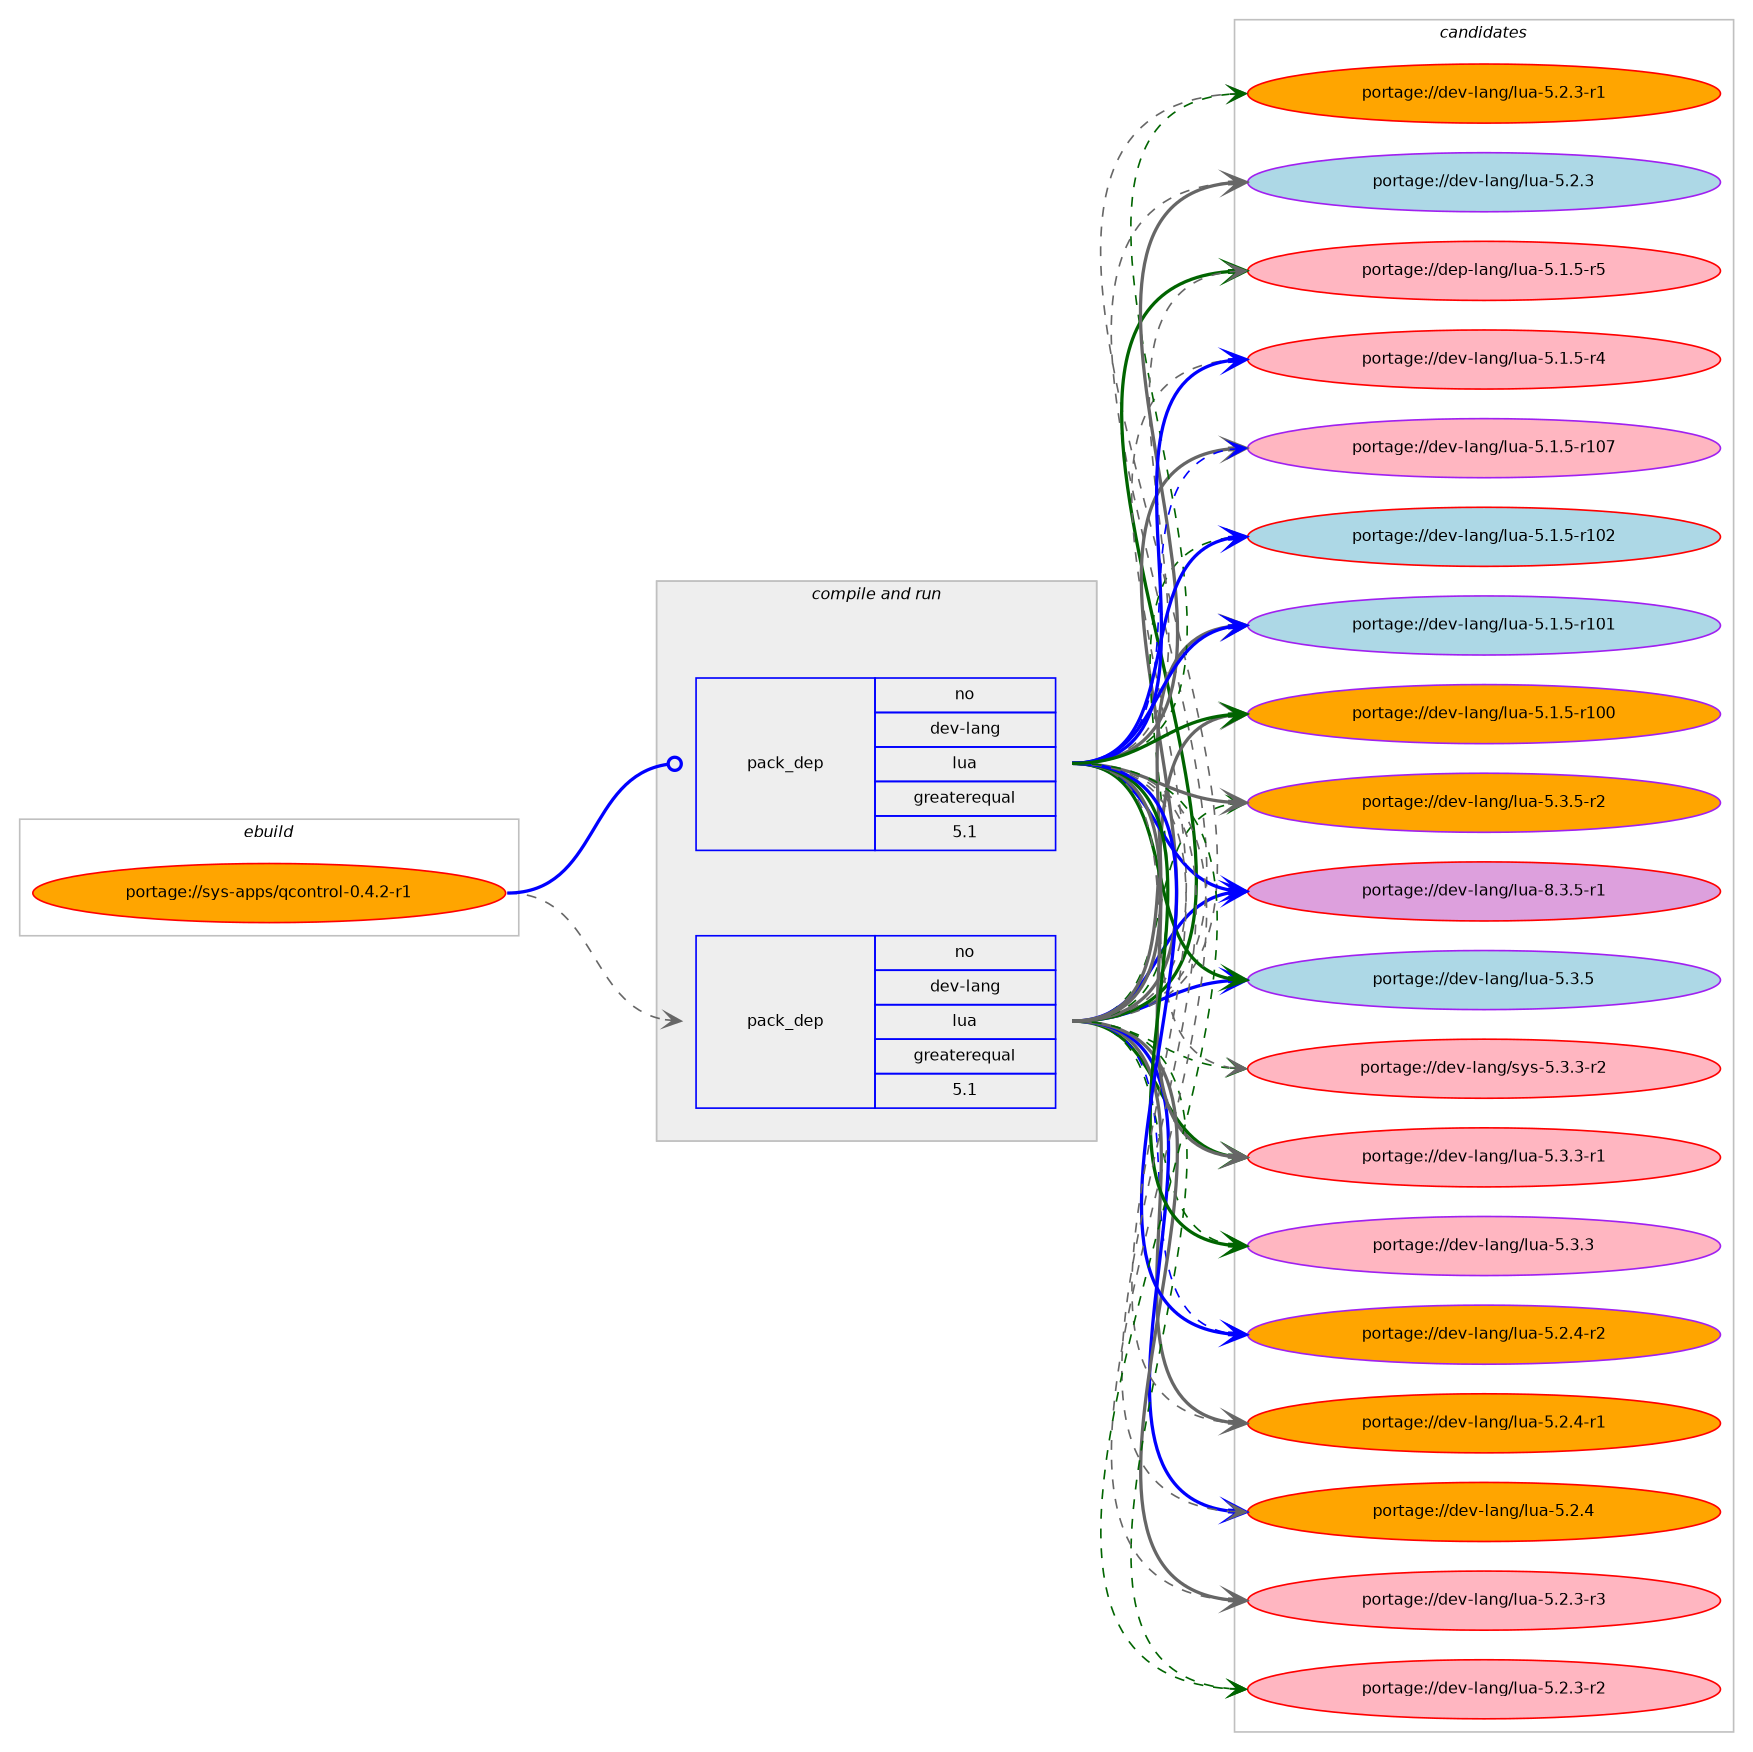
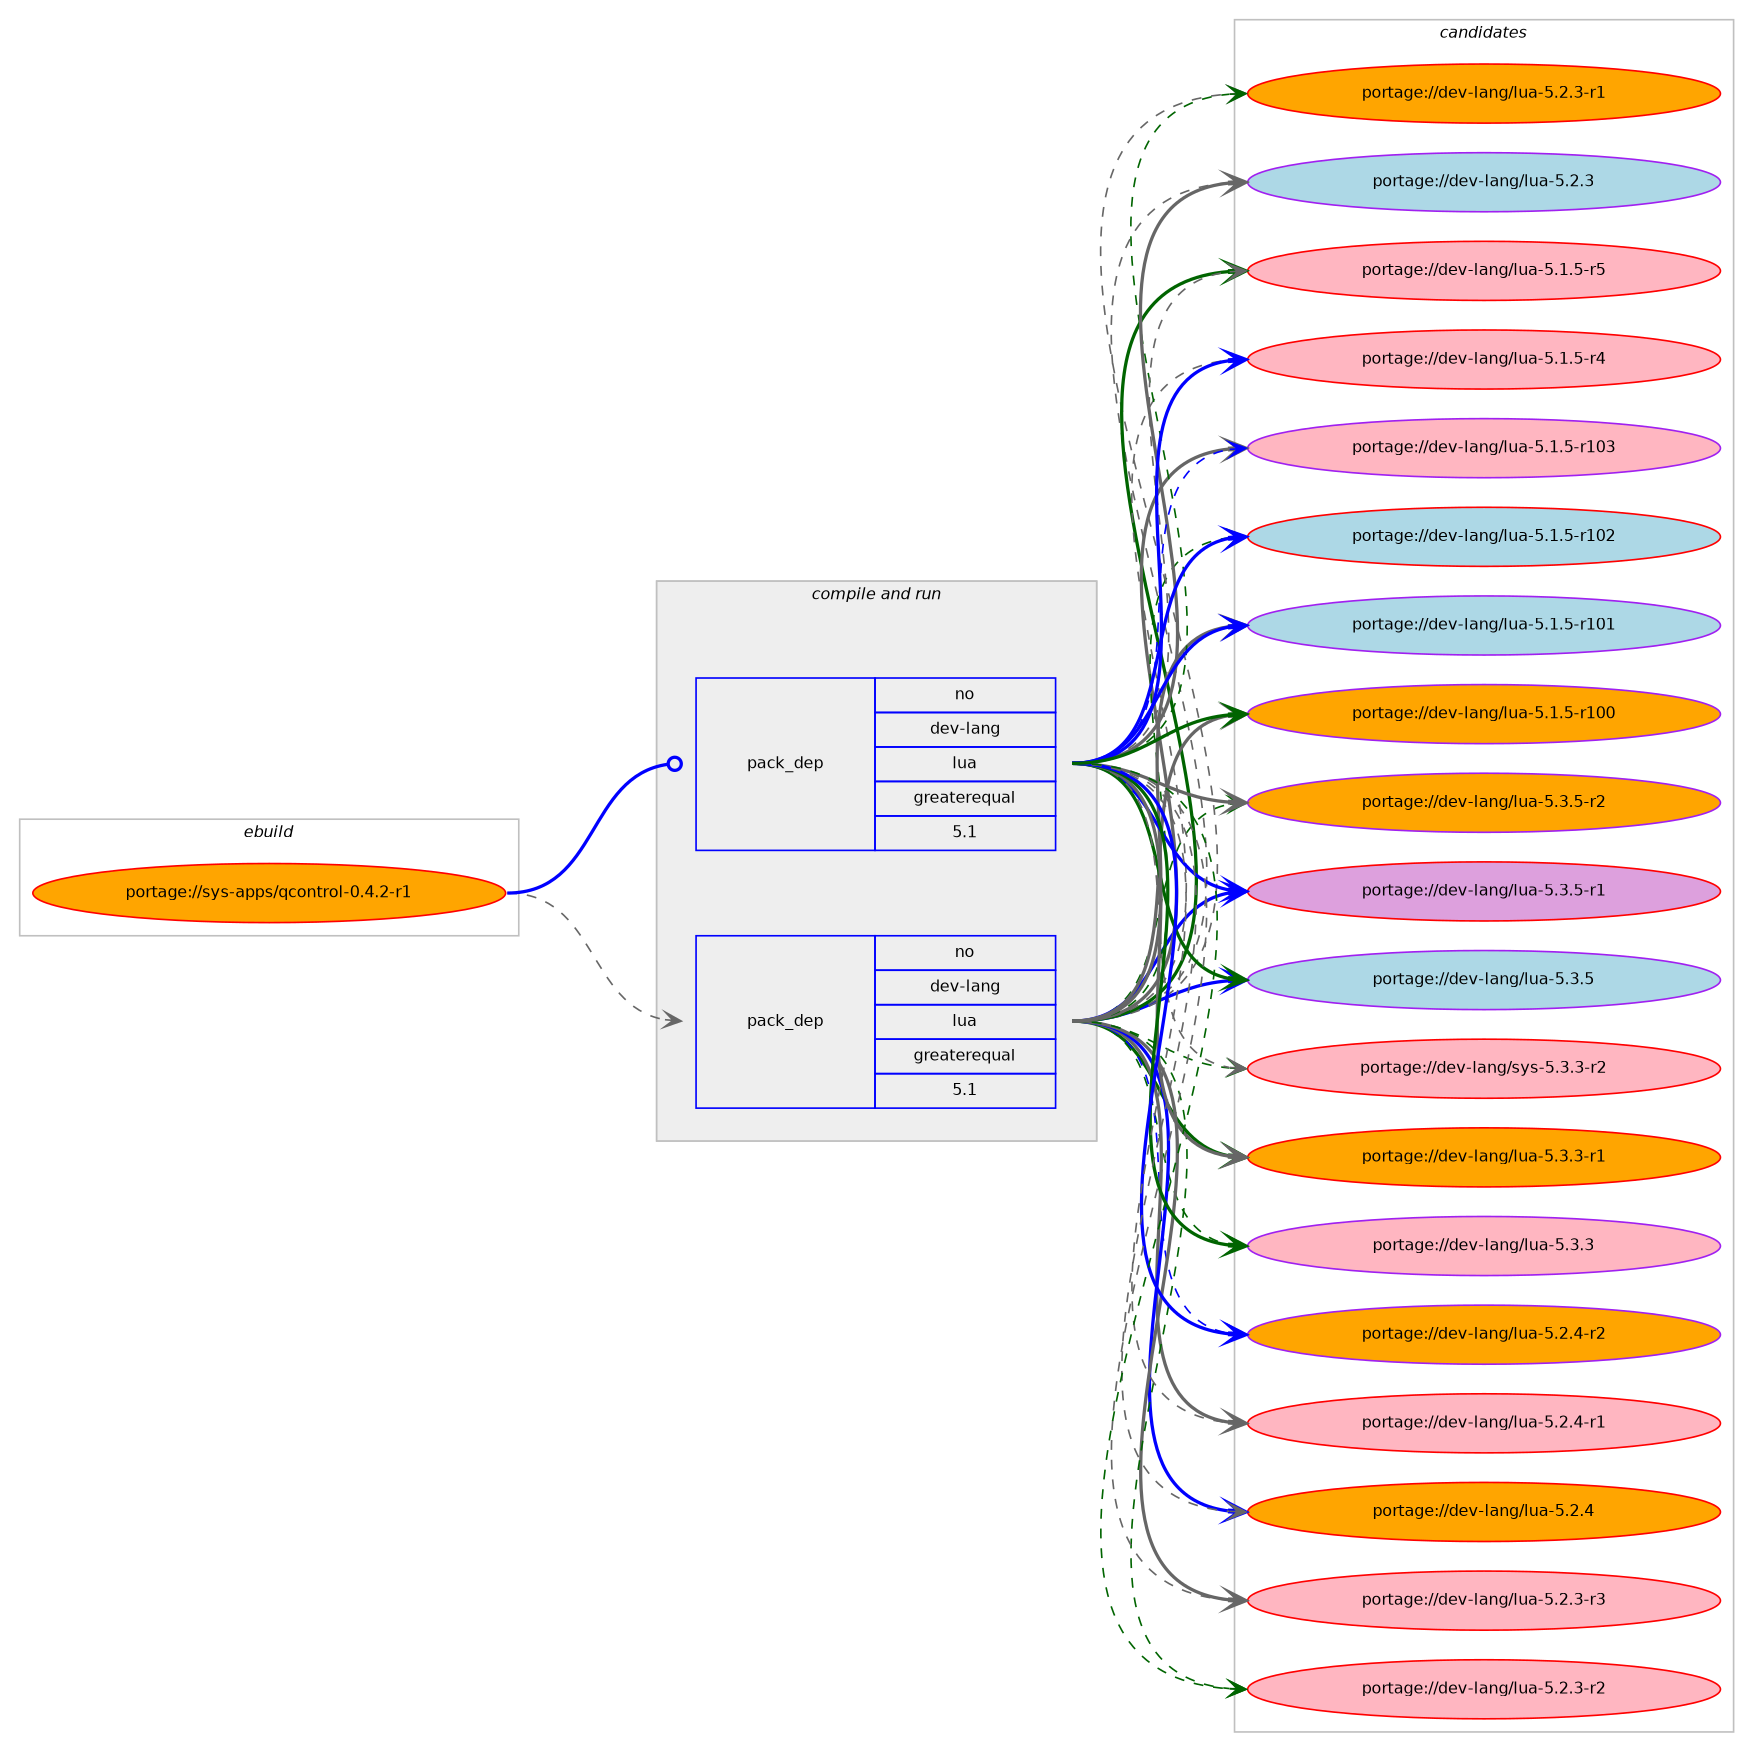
(1484, 271) -> (1484, 271)
(1484, 448) -> (1484, 448)
(1484, 891) -> (1484, 891)
(1484, 1157) -> (1484, 1157)
(1484, 1423) -> (1484, 1423)
